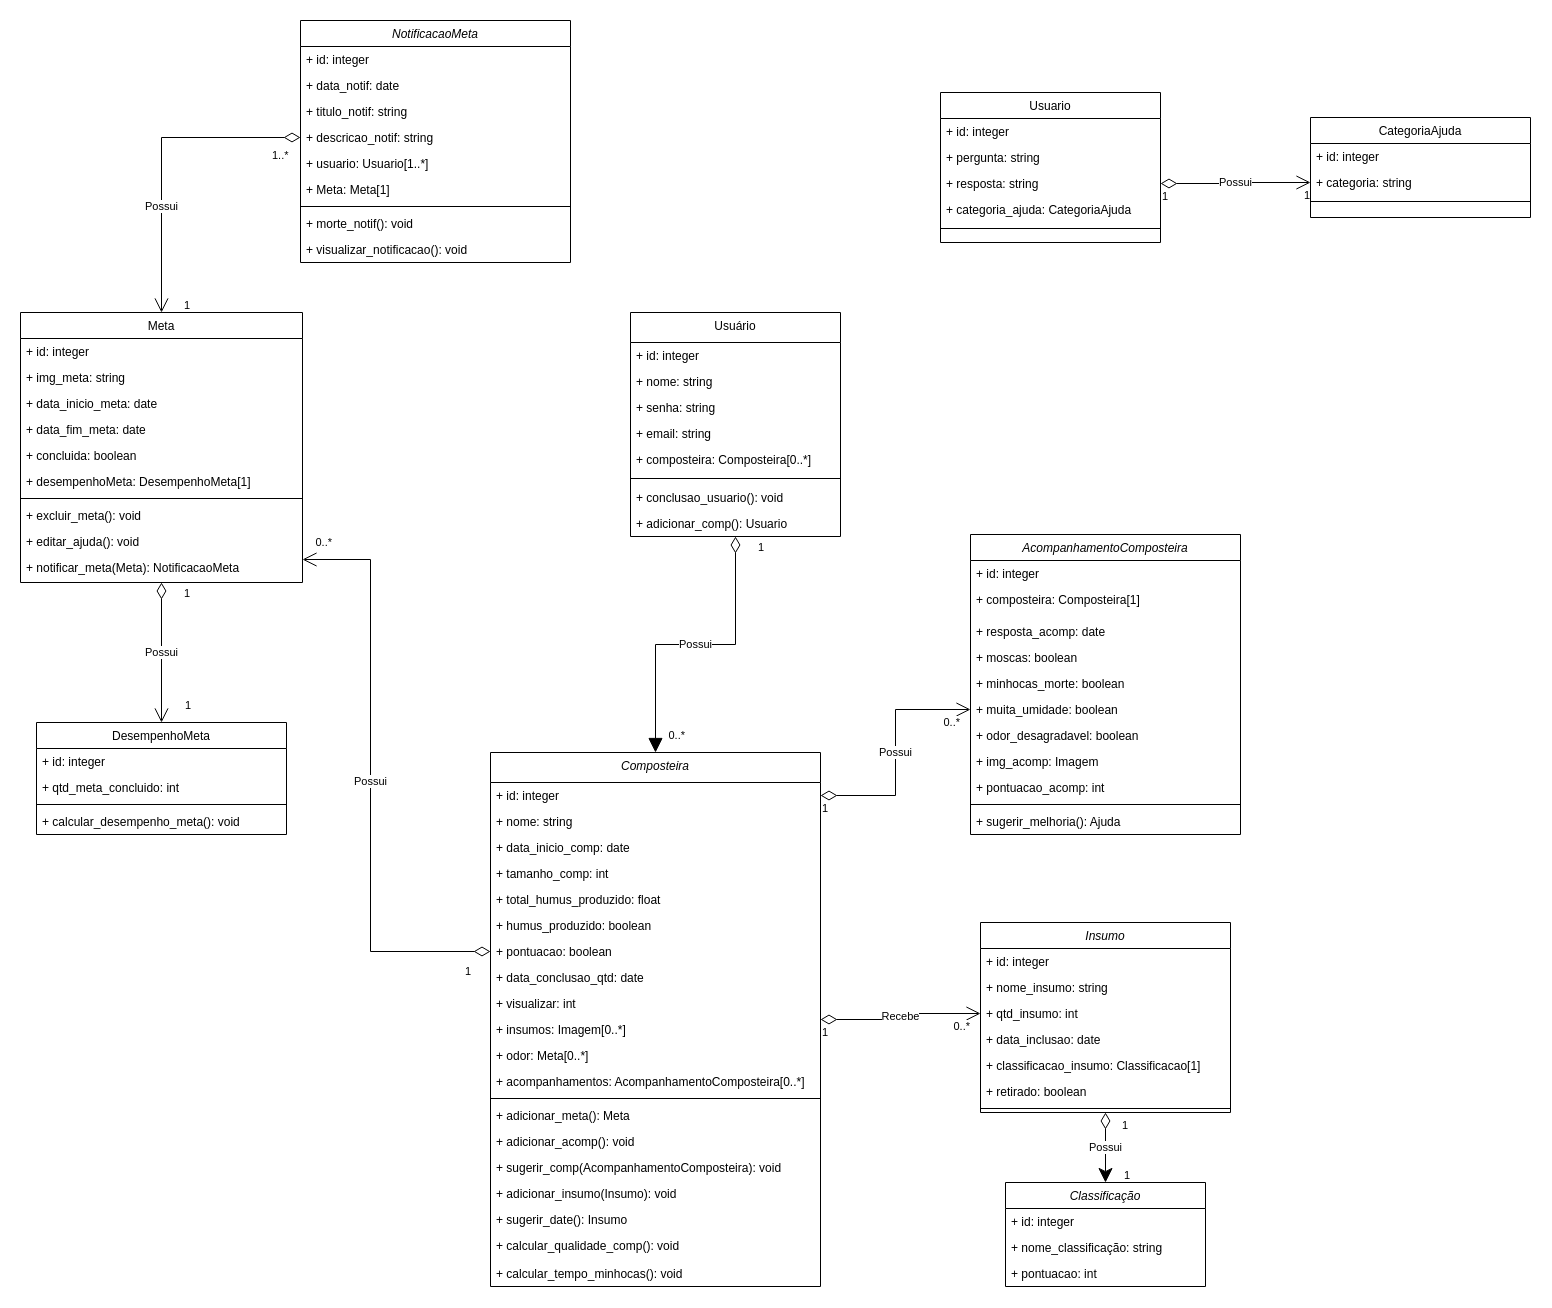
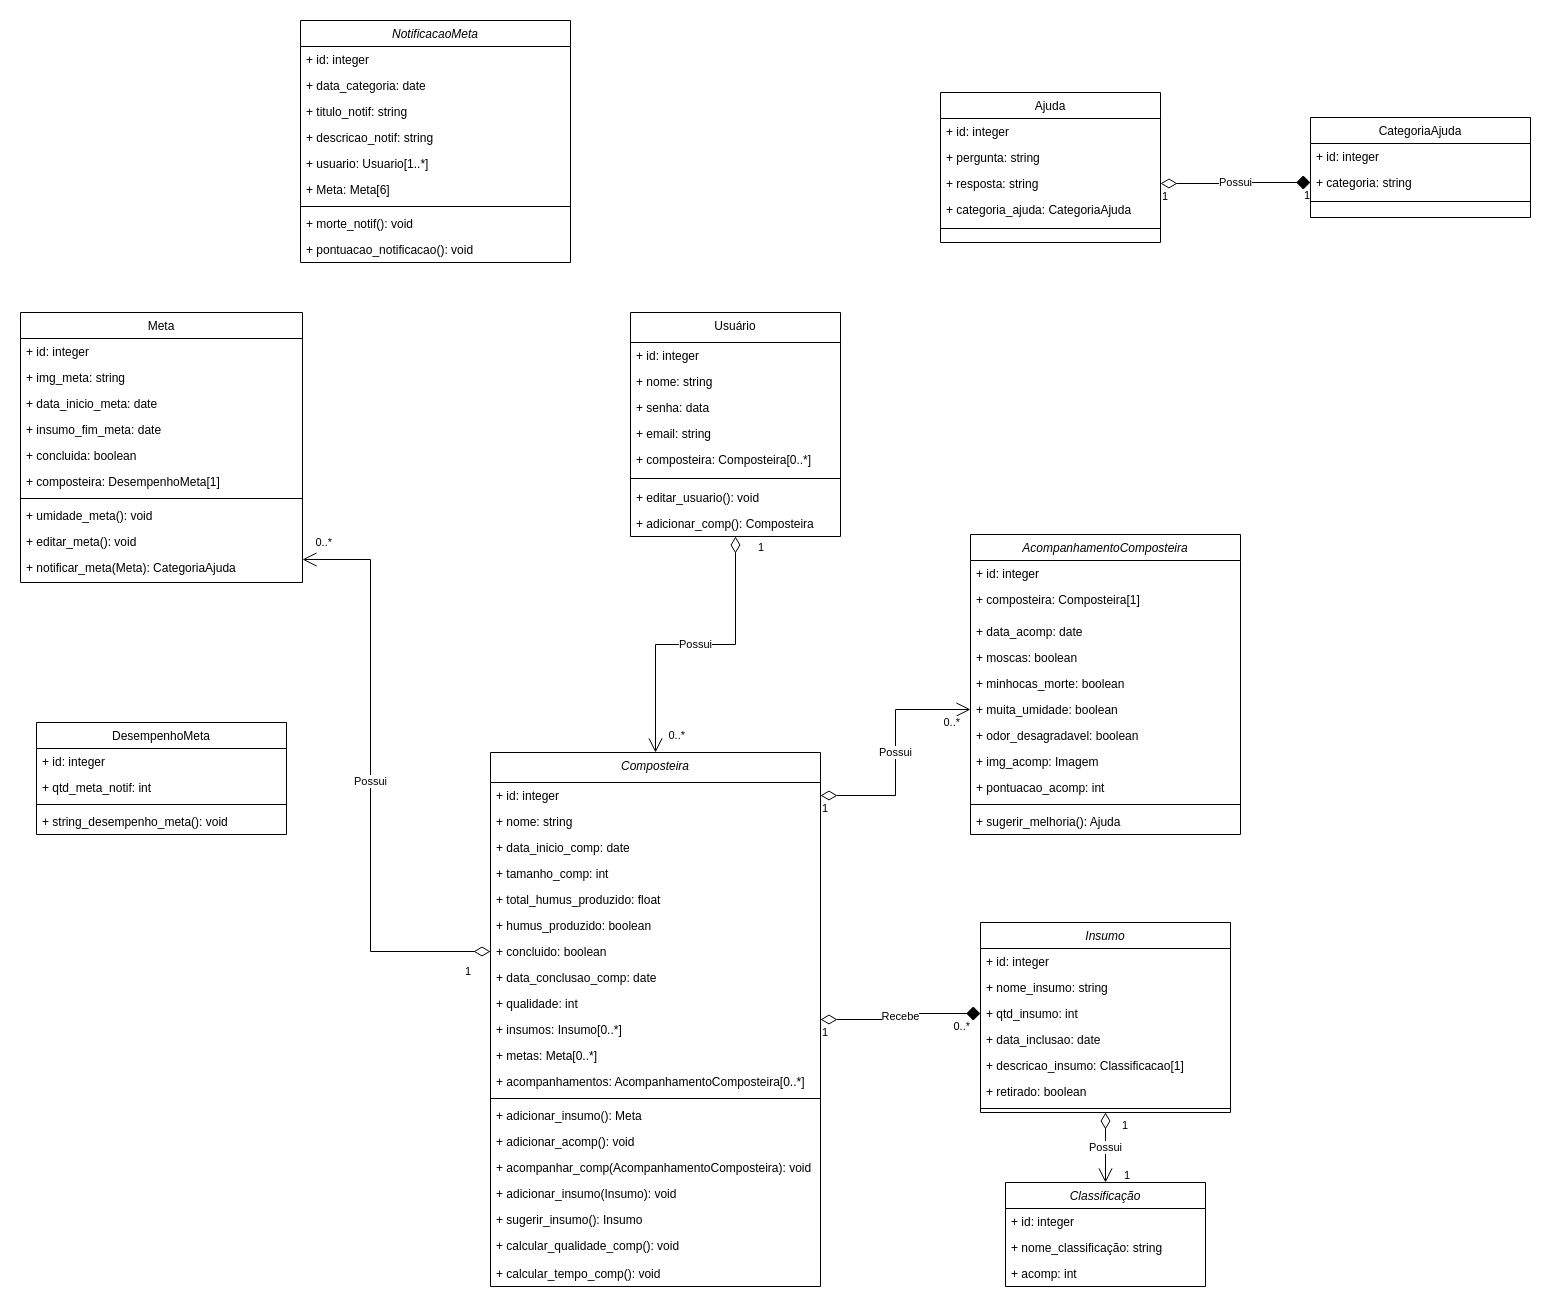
(360, 86) -> (374, 86)
(1050, 106) -> (1050, 106)
(162, 162) -> none
(1301, 183) -> (1296, 183)
(352, 190) -> (352, 190)
(399, 250) -> (401, 250)
(680, 408) -> (675, 408)
(90, 430) -> (95, 430)
(139, 482) -> (127, 482)
(717, 498) -> (707, 498)
(91, 516) -> (92, 516)
(717, 524) -> (731, 524)
(92, 542) -> (89, 542)
(146, 568) -> (144, 568)
(1045, 632) -> (1032, 632)
(162, 659) -> none
(656, 737) -> (656, 742)
(117, 788) -> (105, 788)
(147, 822) -> (142, 822)
(557, 952) -> (554, 952)
(577, 978) -> (580, 978)
(542, 1004) -> (540, 1004)
(971, 1014) -> (966, 1014)
(564, 1030) -> (564, 1030)
(549, 1056) -> (552, 1056)
(1105, 1066) -> (1094, 1066)
(569, 1116) -> (574, 1116)
(645, 1168) -> (656, 1168)
(1106, 1170) -> (1106, 1173)
(570, 1220) -> (576, 1220)
(596, 1274) -> (584, 1274)
(1059, 1274) -> (1045, 1274)
